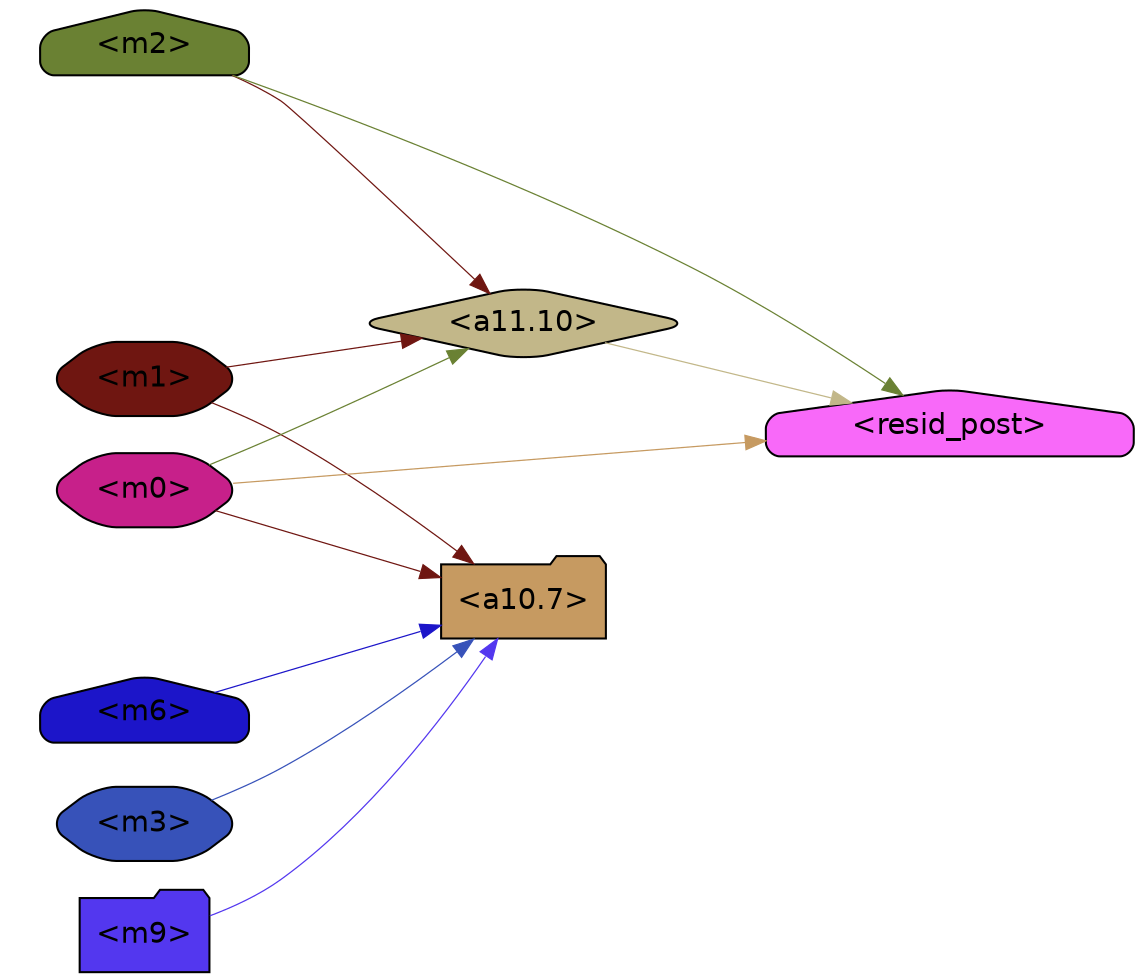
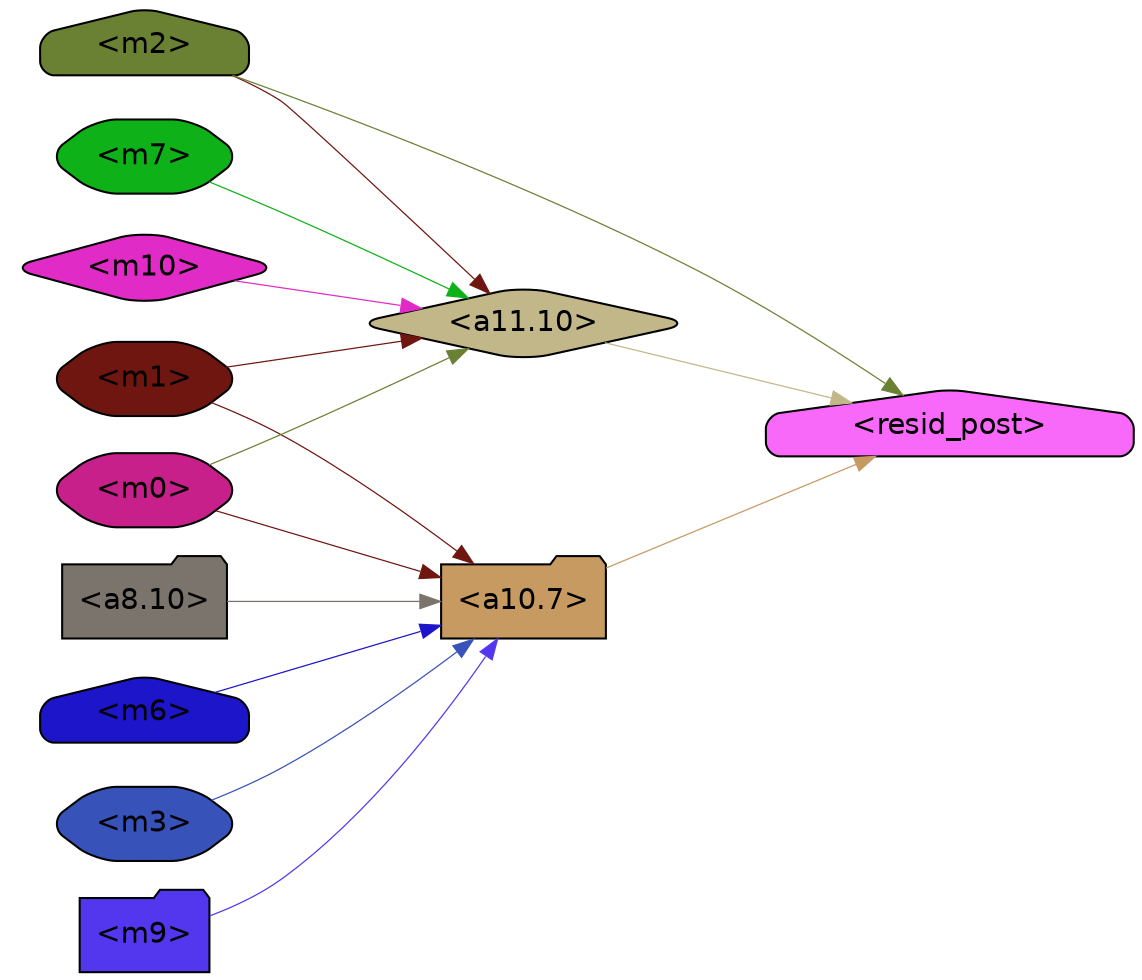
none -> (145, 157)
none -> (145, 268)
(489, 463) -> (731, 516)
none -> (145, 601)
